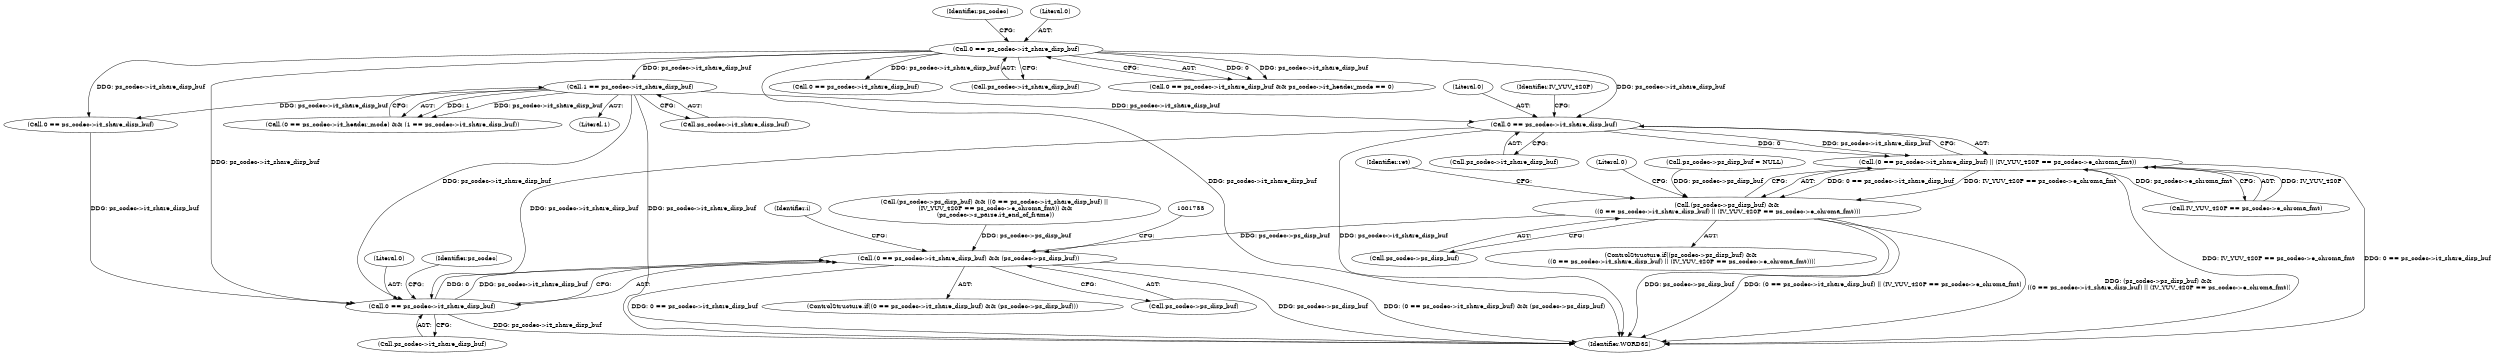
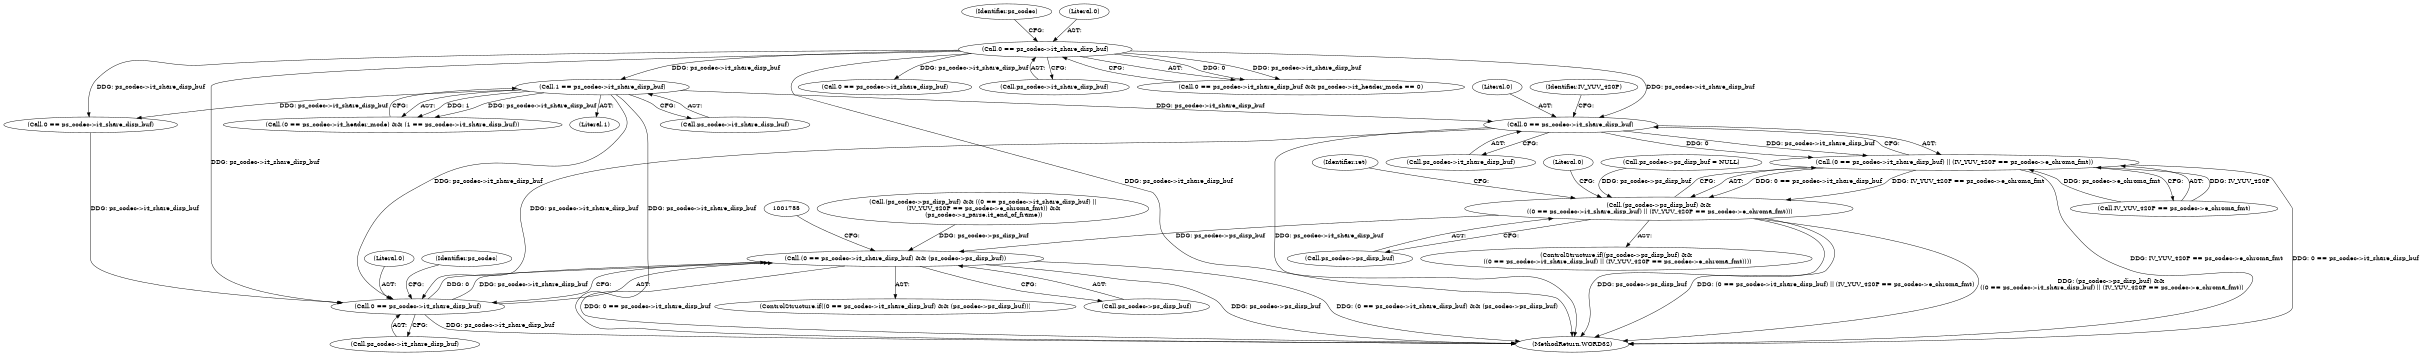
(793, 209) -> none
(1619, 344) -> (1572, 344)
